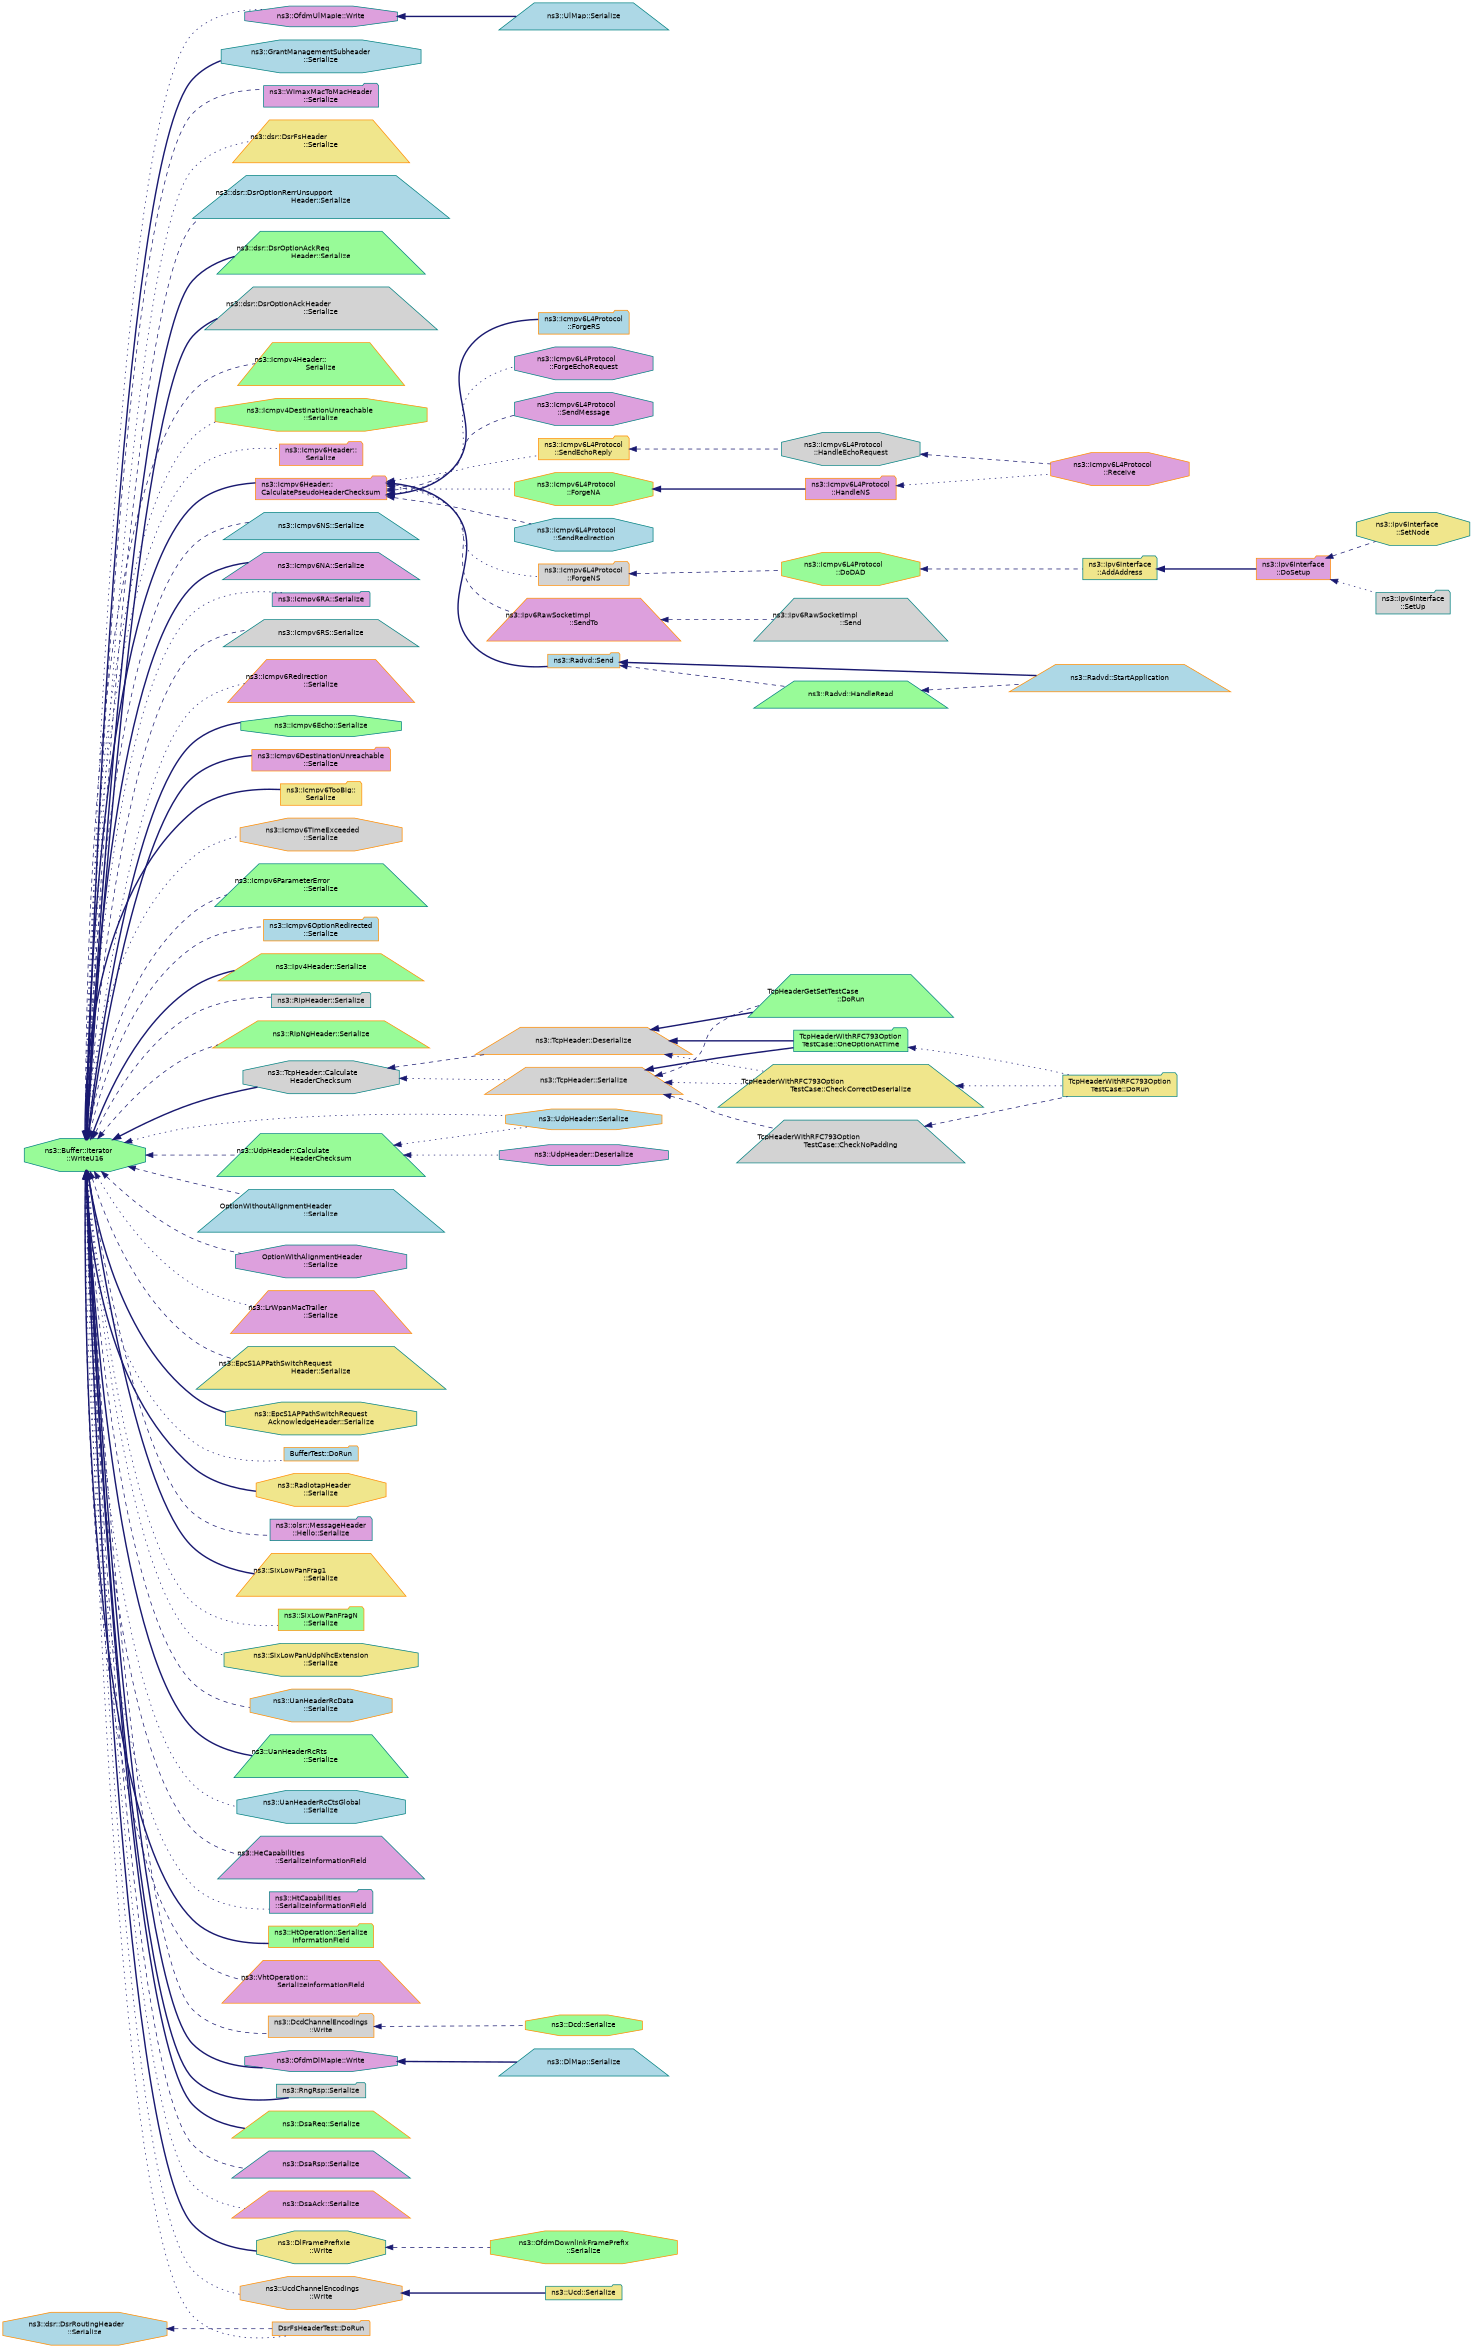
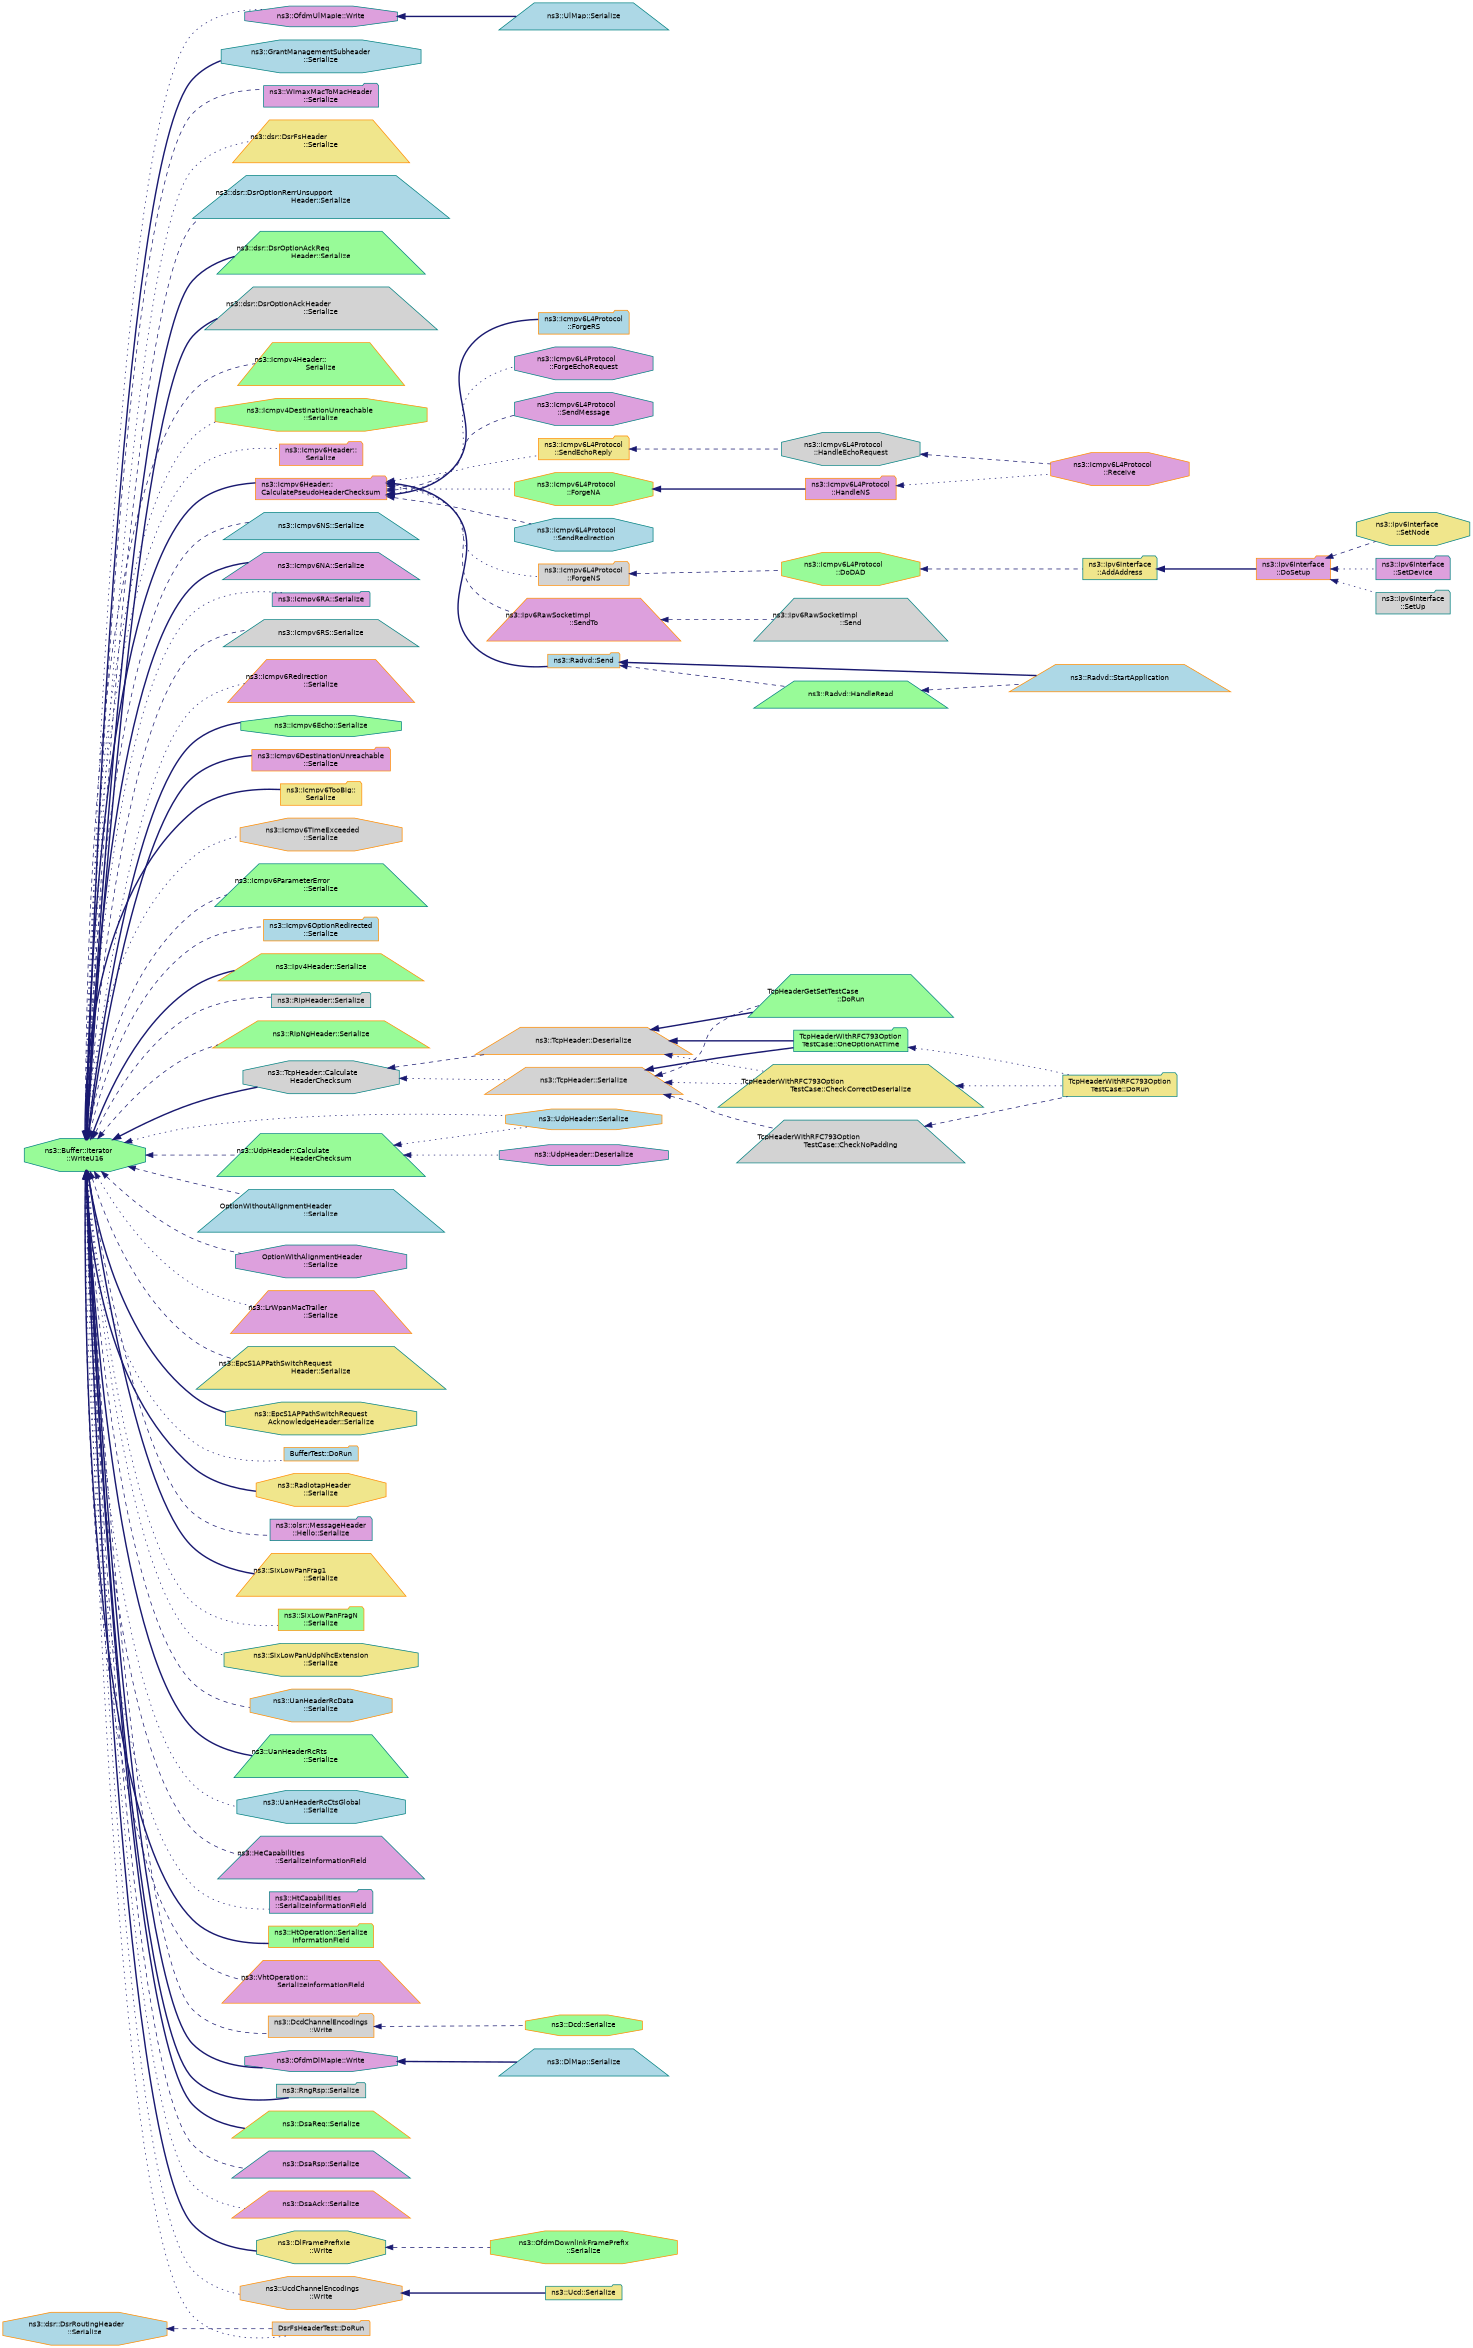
none -> (1413, 569)
